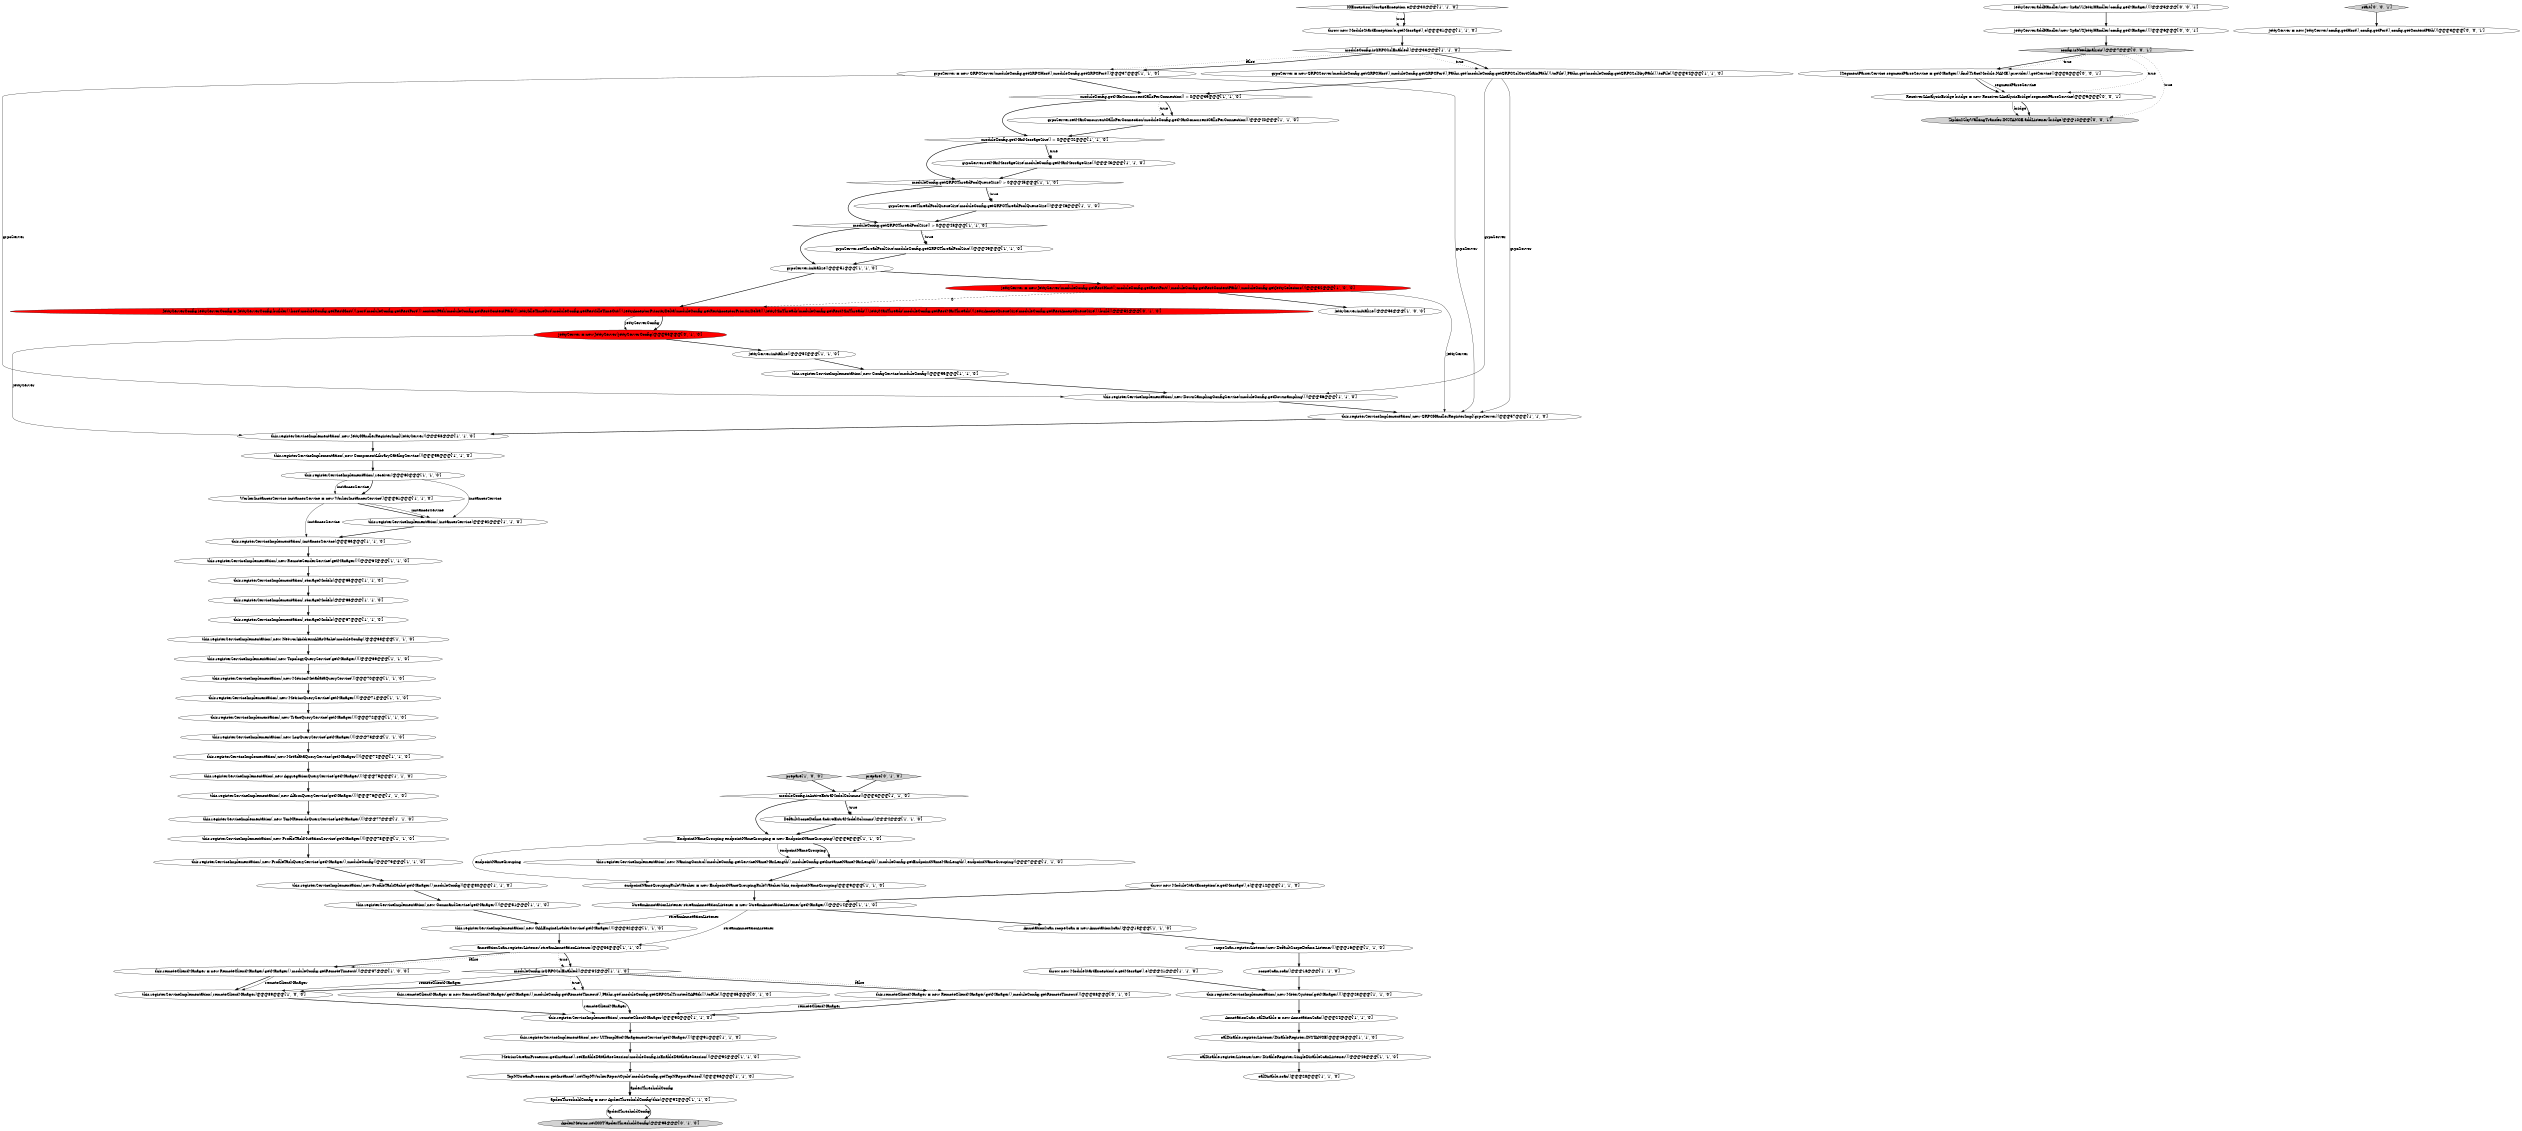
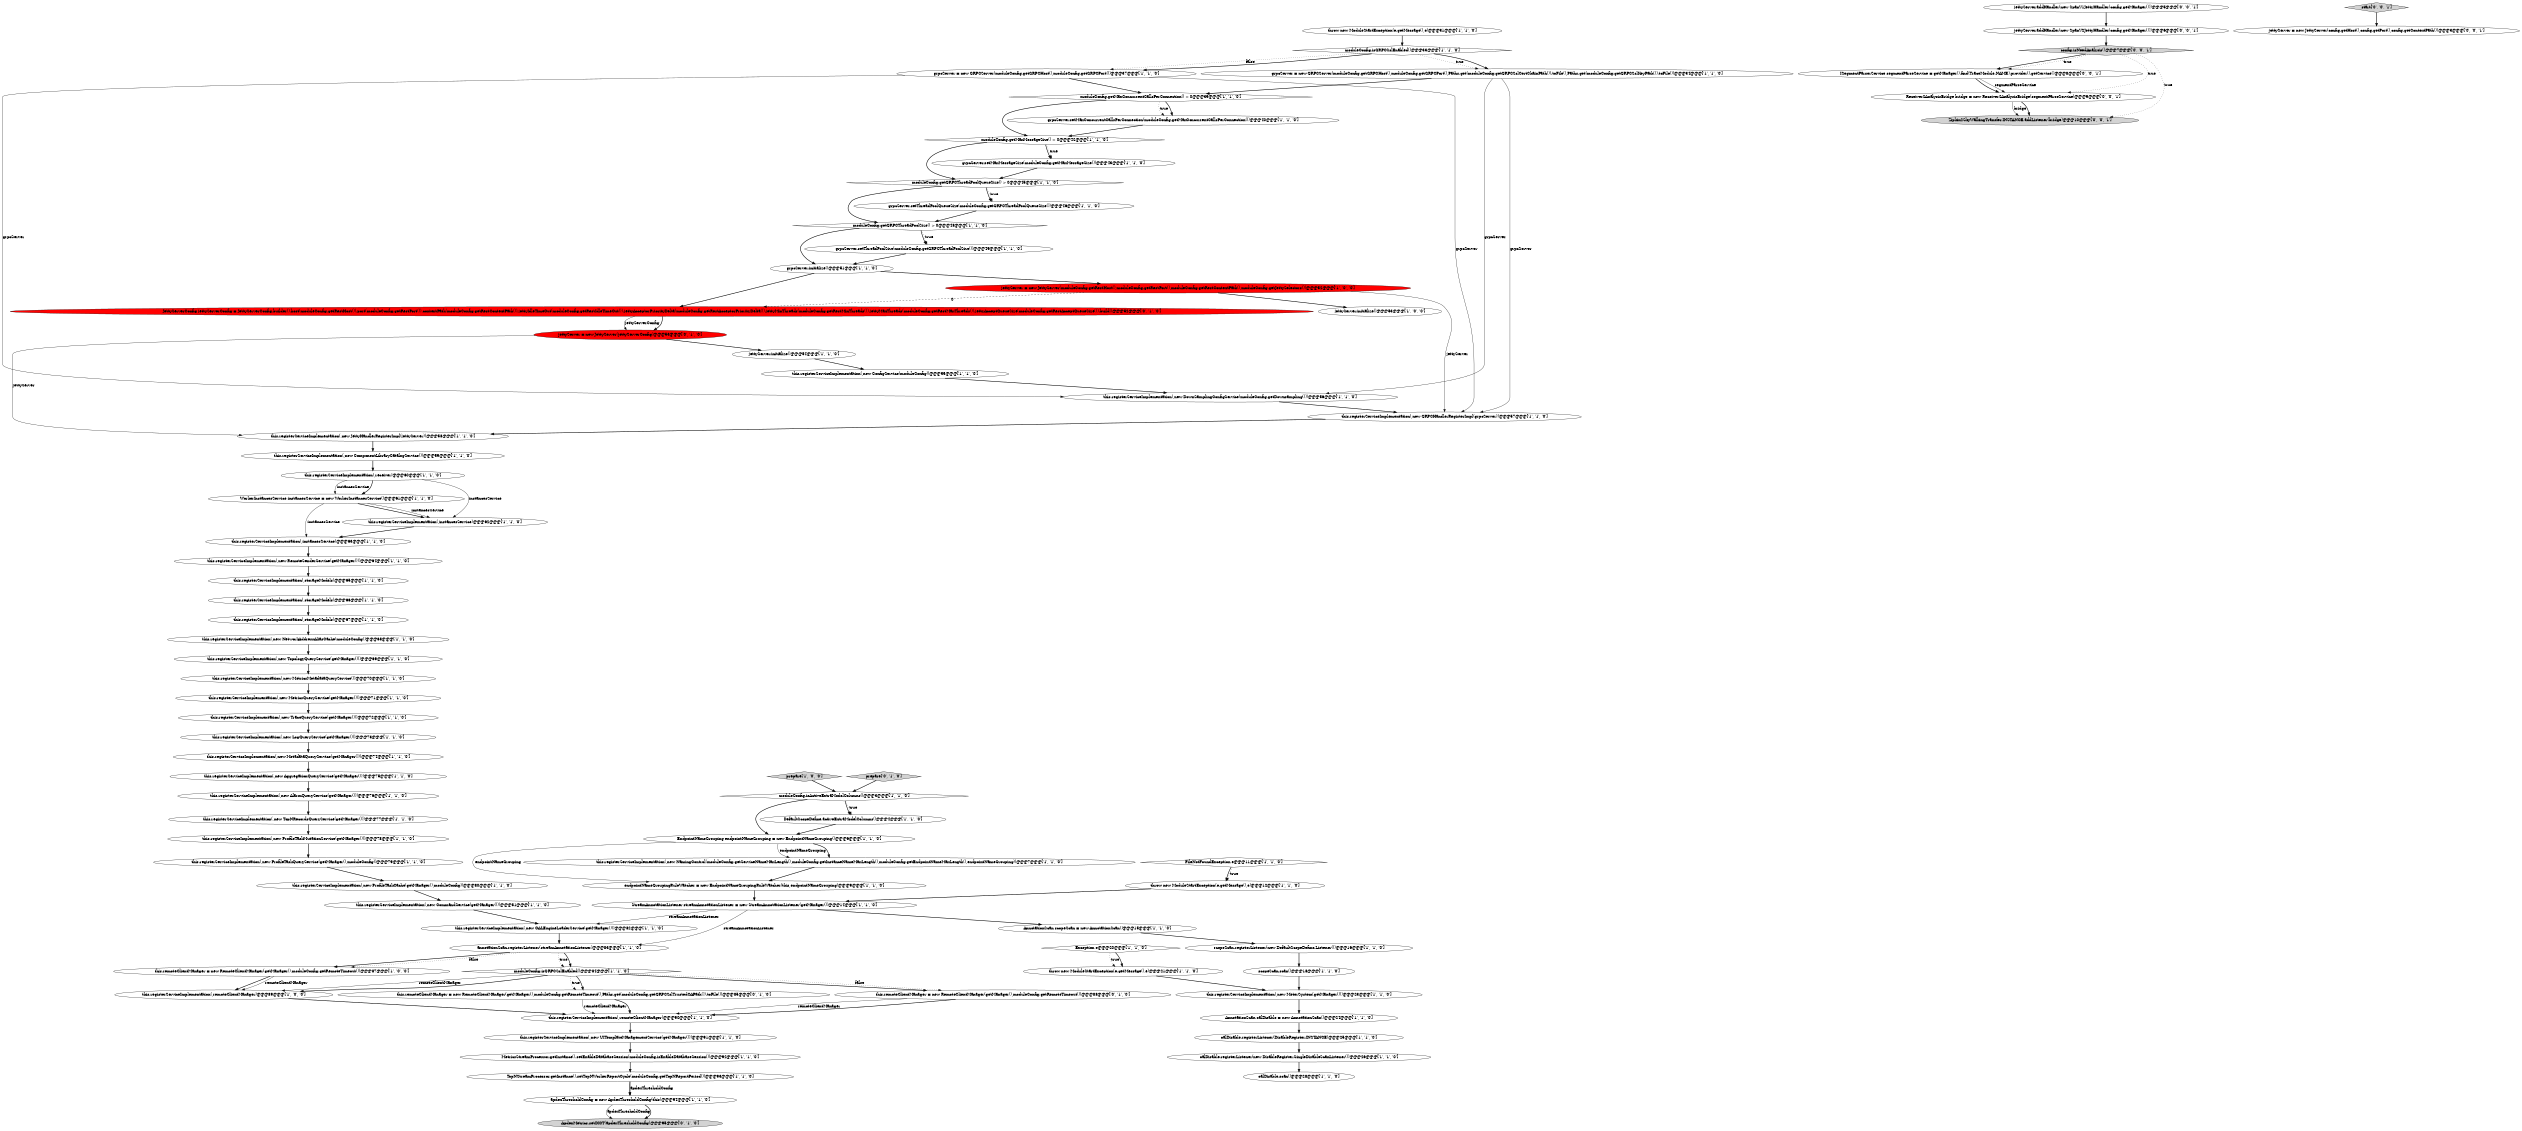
(1402, 8) -> none
none -> (1234, 862)
none -> (1111, 948)
